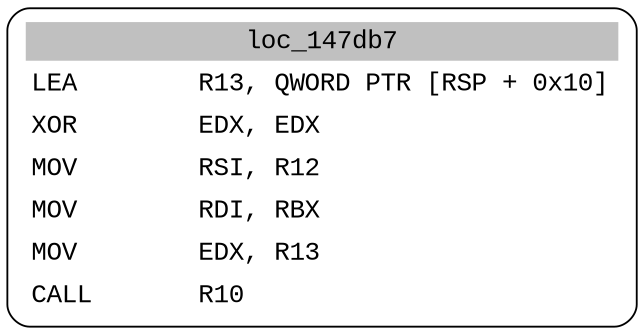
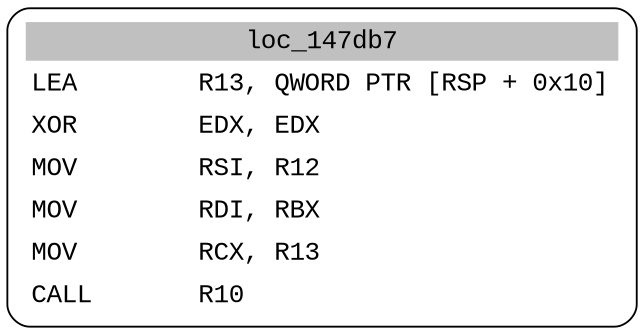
(176, 252) -> (176, 252)
